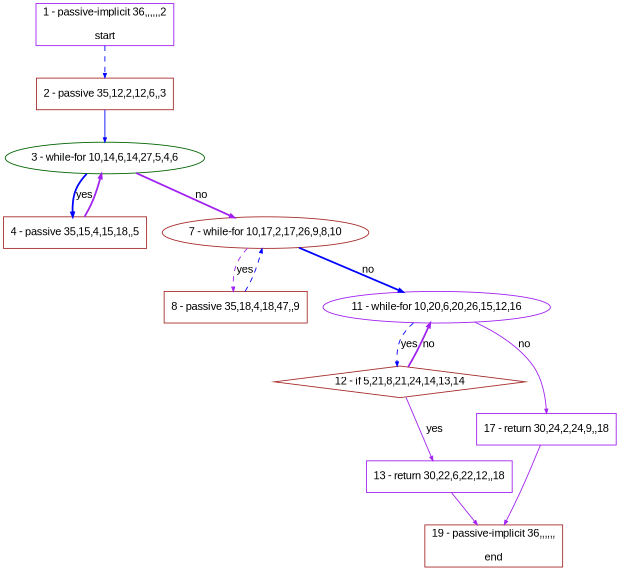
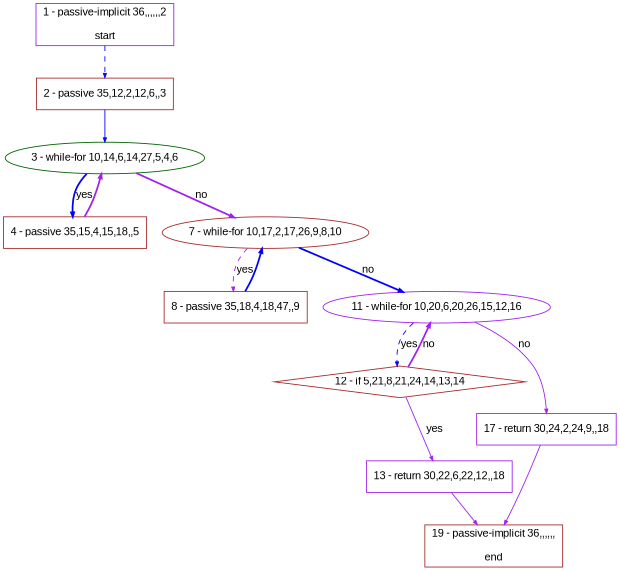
(254, 273) -> (254, 273)
